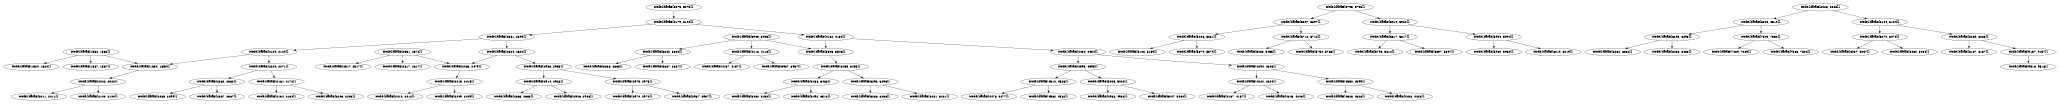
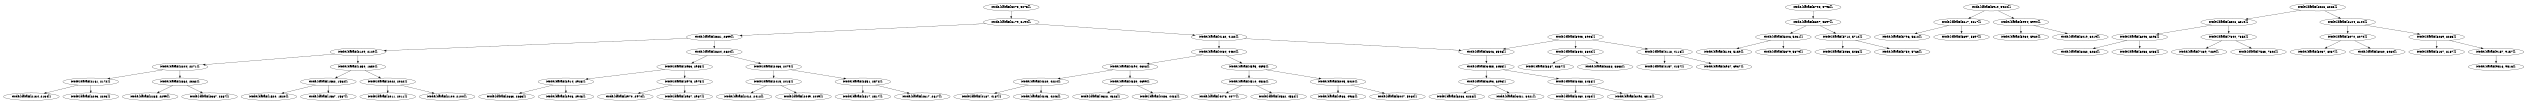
(1367, 14) -> none
(119, 59) -> (344, 74)
(431, 59) -> (817, 74)
